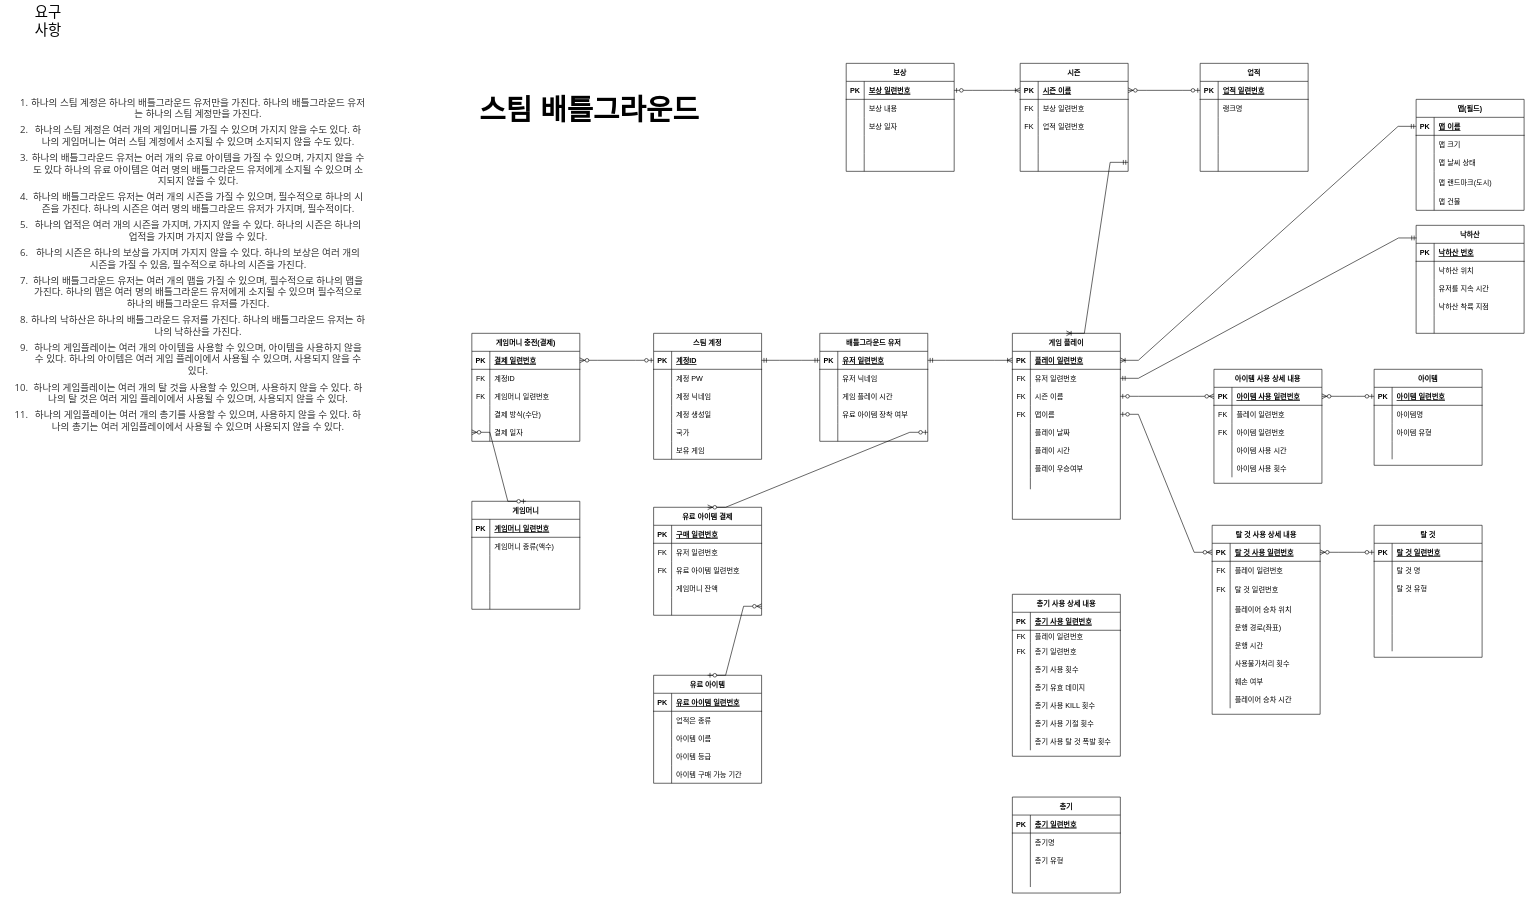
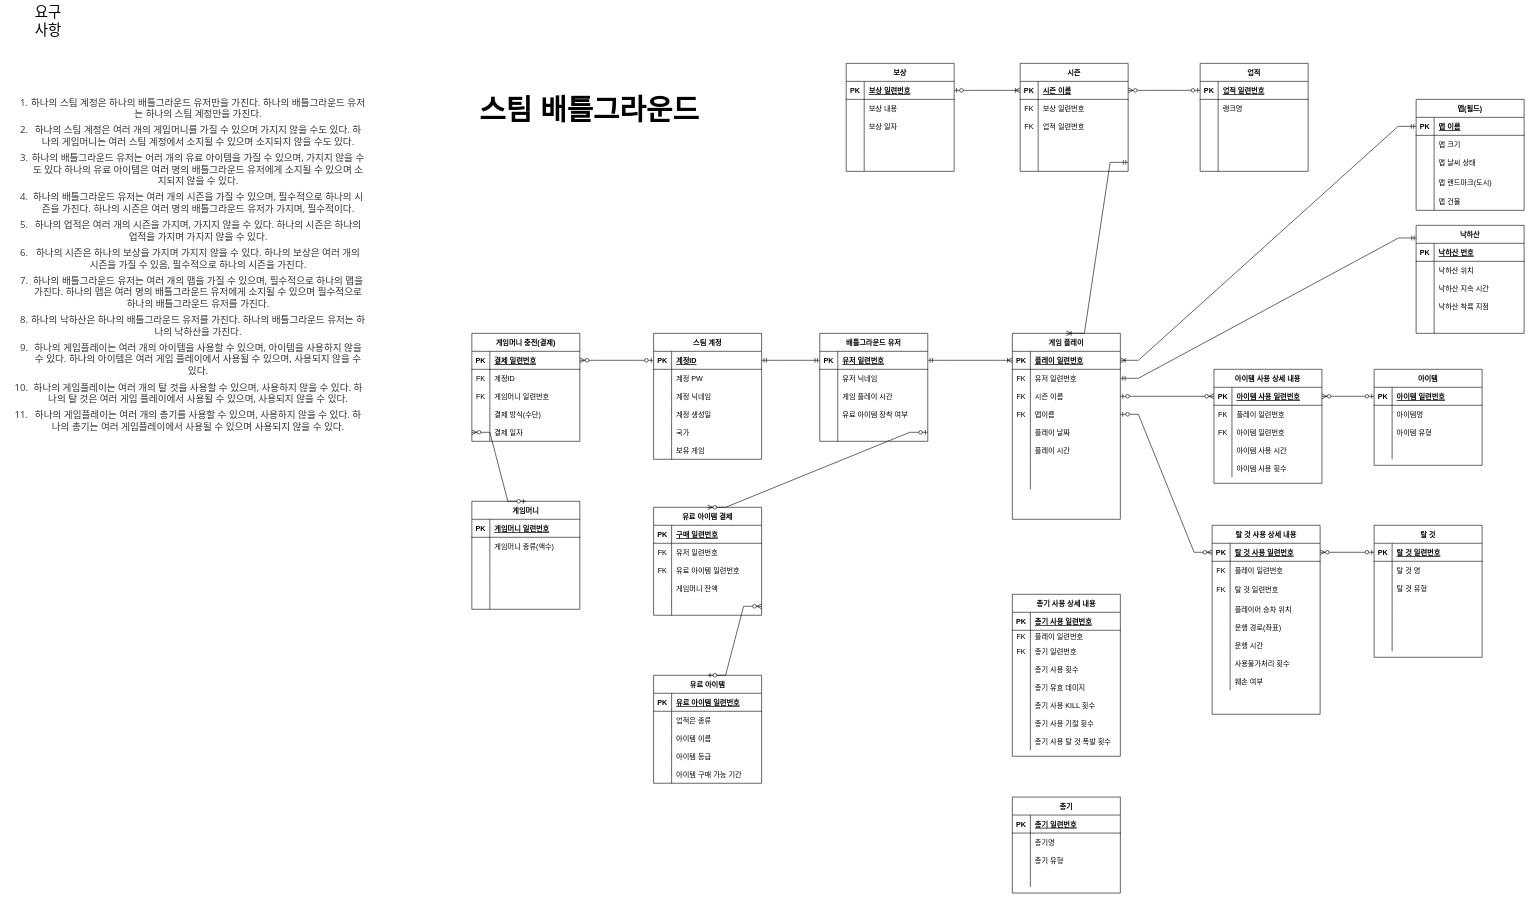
(1466, 289) -> (1466, 289)
(1076, 468) -> none
(1275, 699) -> none
